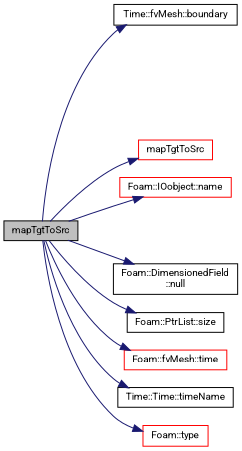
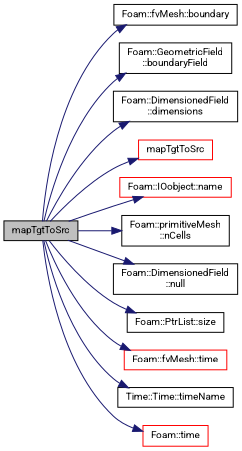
(176, 15) -> (176, 15)
none -> (176, 58)
none -> (176, 106)
none -> (176, 231)
(176, 436) -> (176, 436)
